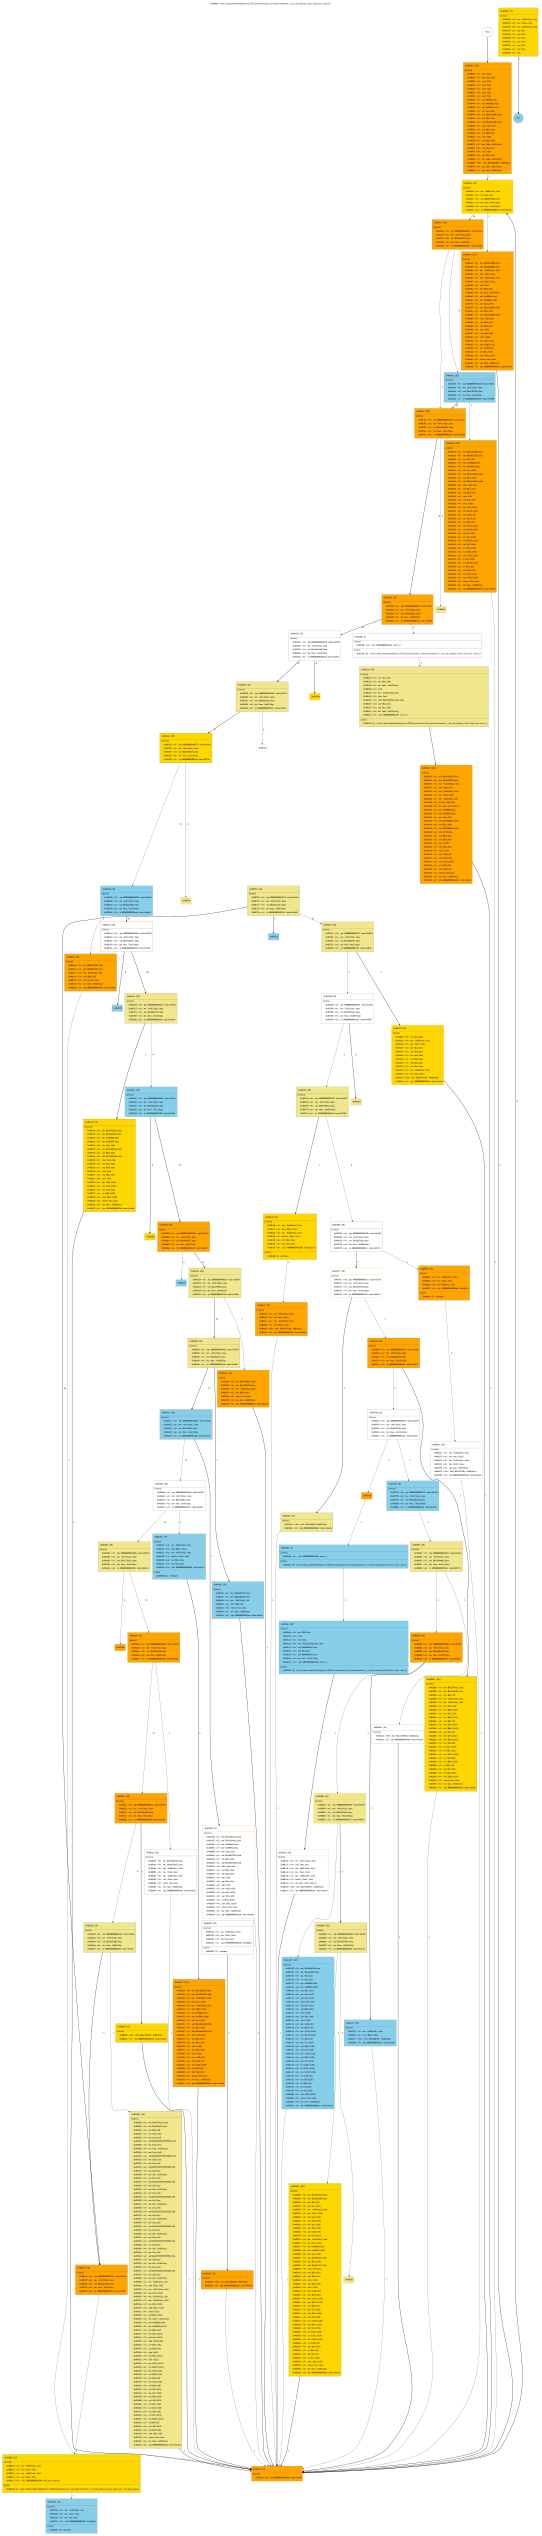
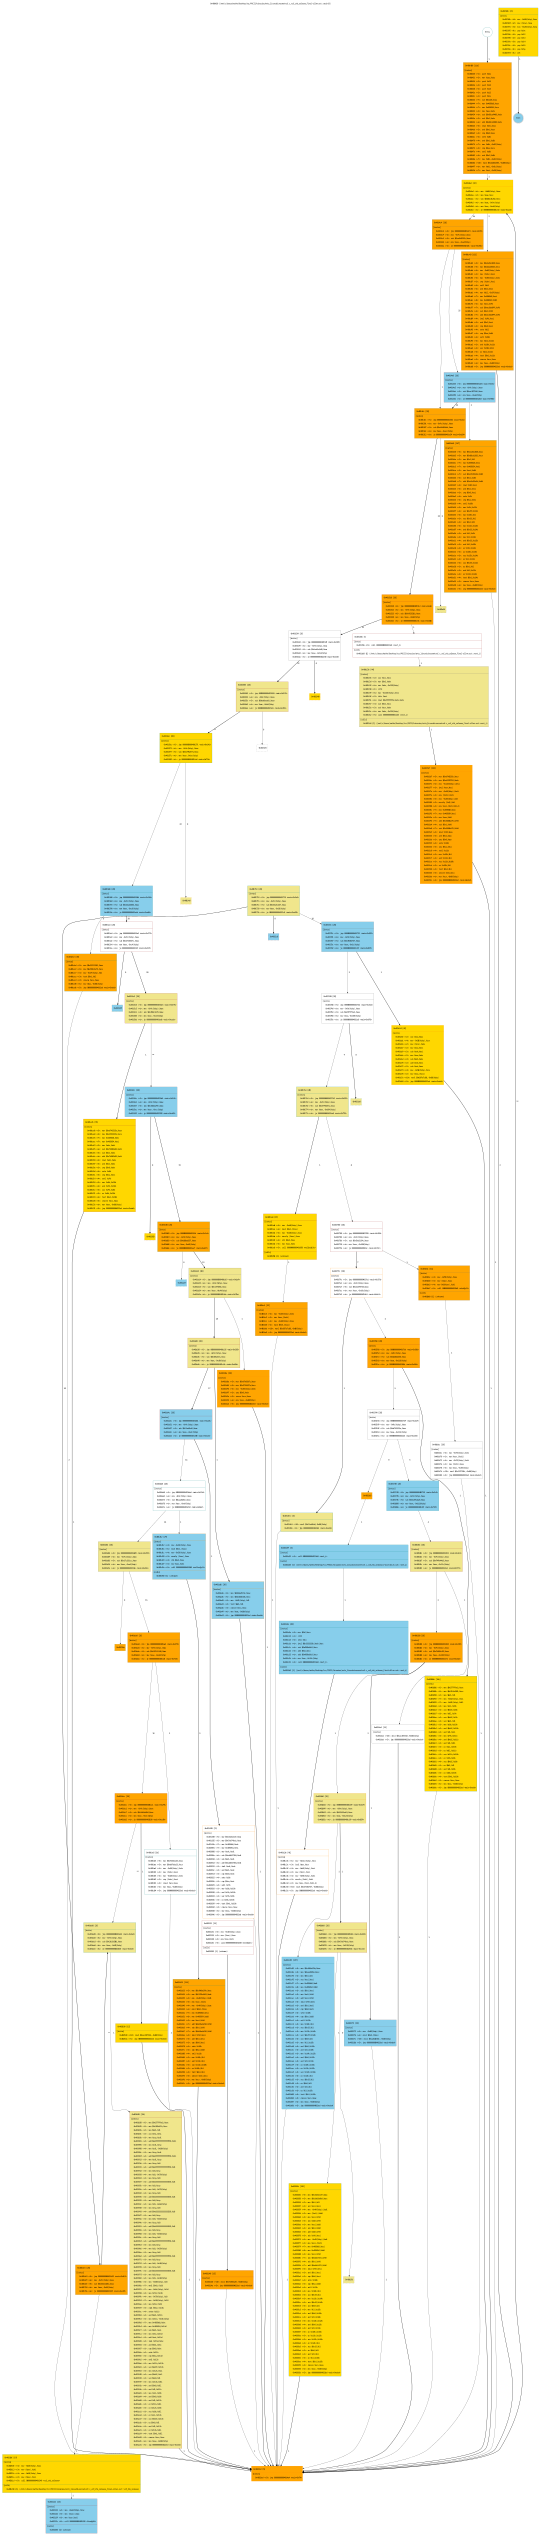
(348, 937) -> (348, 937)
(89, 2108) -> (105, 2109)
